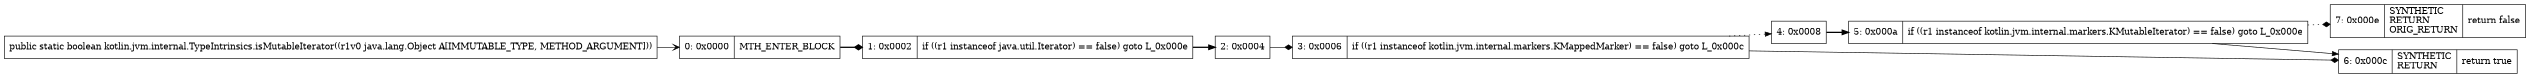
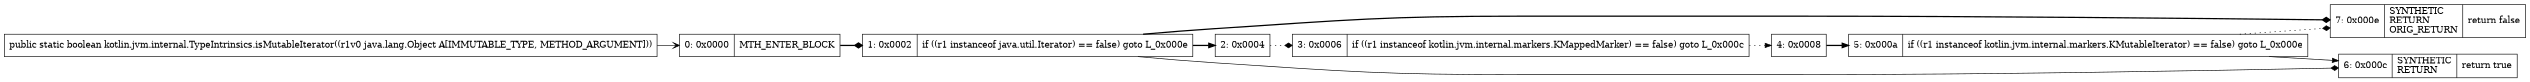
none -> (1732, 16)
(1277, 47) -> (1277, 45)
(2040, 55) -> (1734, 75)
